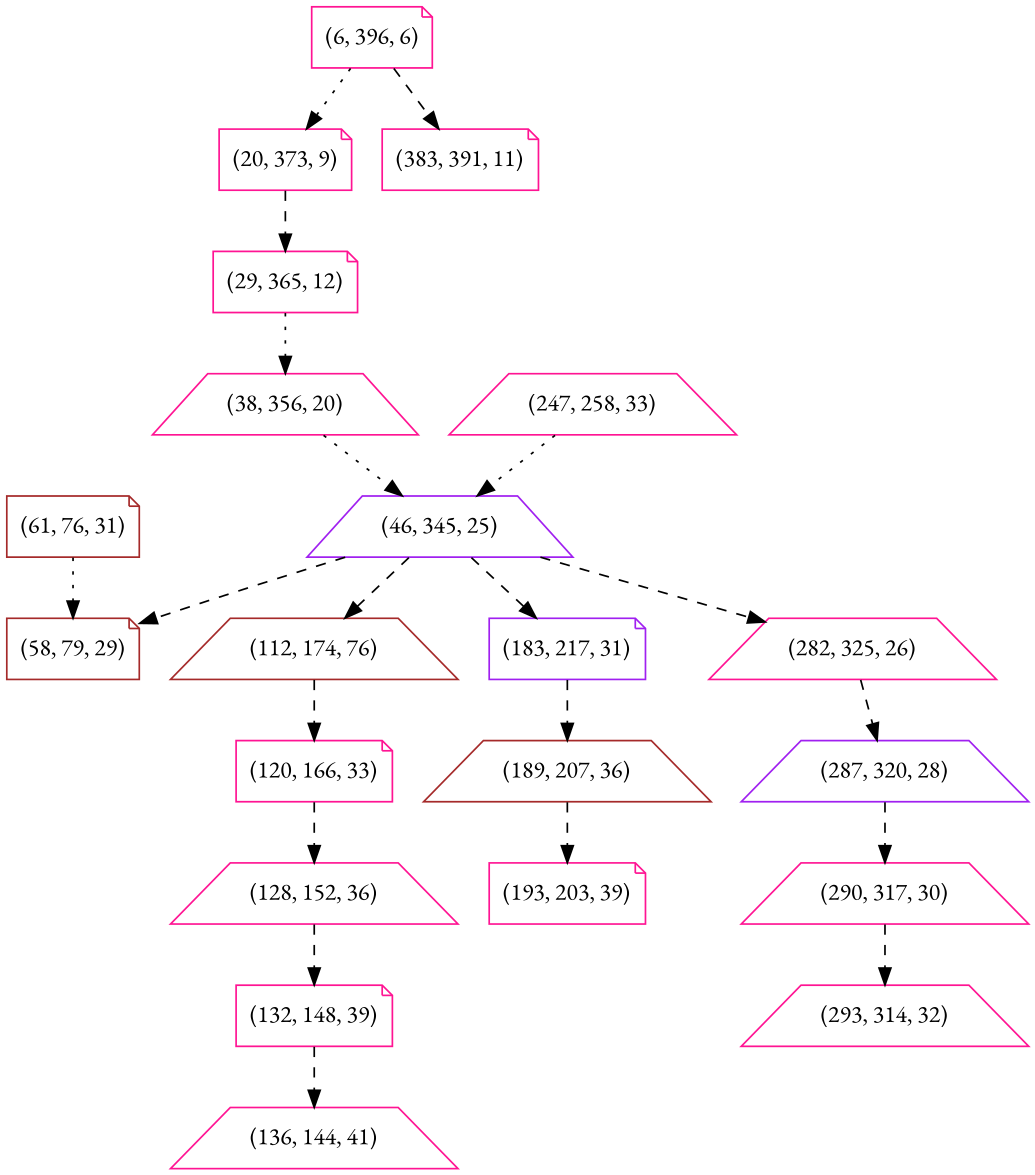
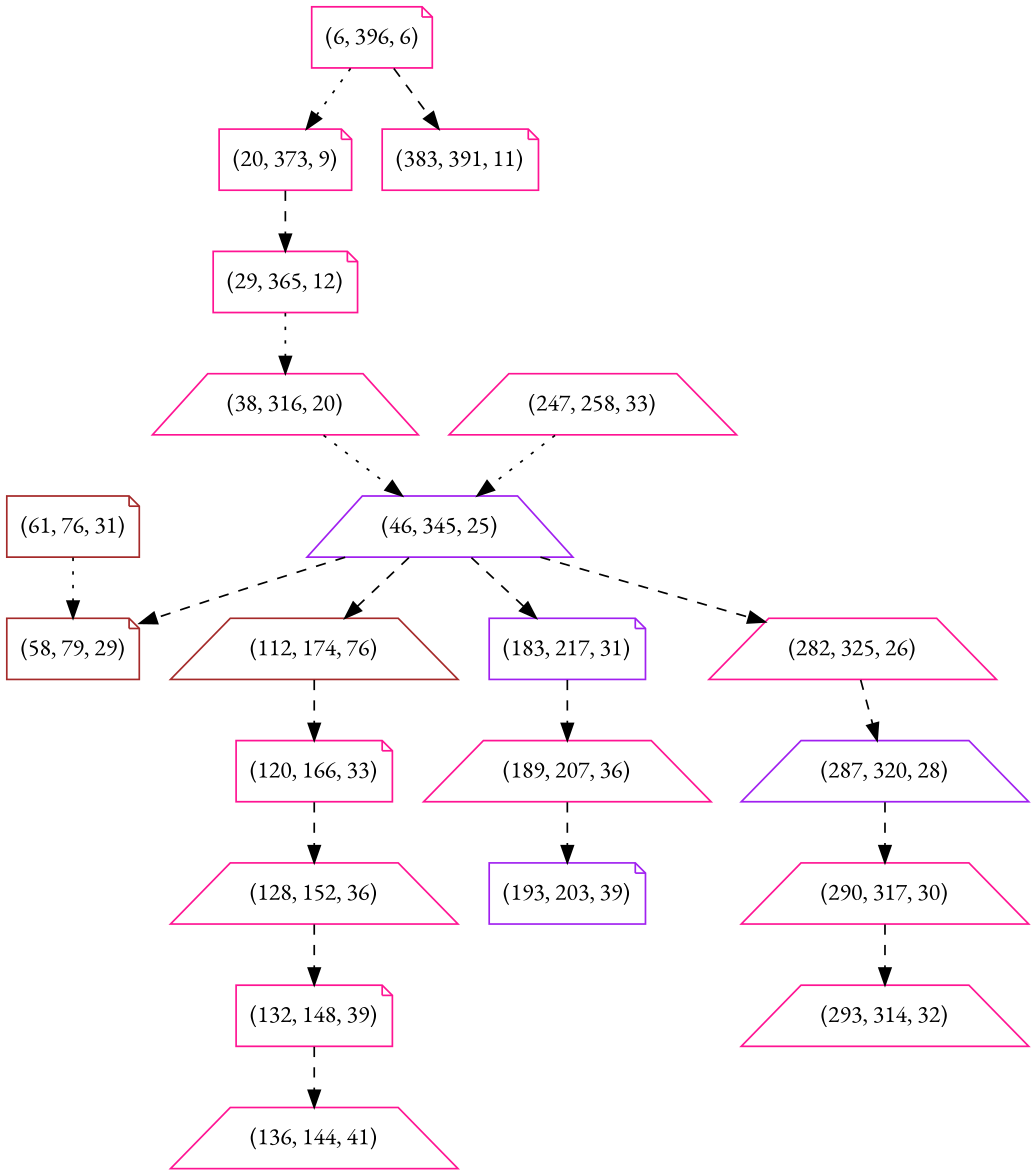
(285, 404) -> (285, 404)
(567, 771) -> (567, 771)
(567, 893) -> (567, 893)
